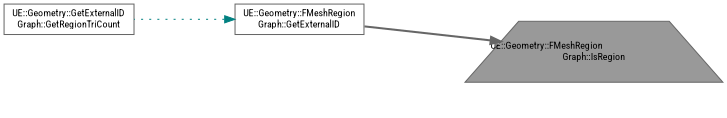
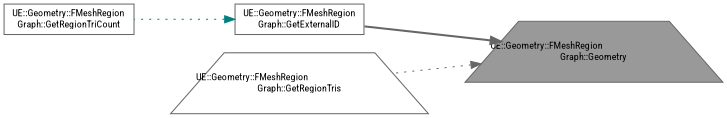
(69, 19) -> (69, 19)
(594, 52) -> (594, 52)
none -> (300, 83)
